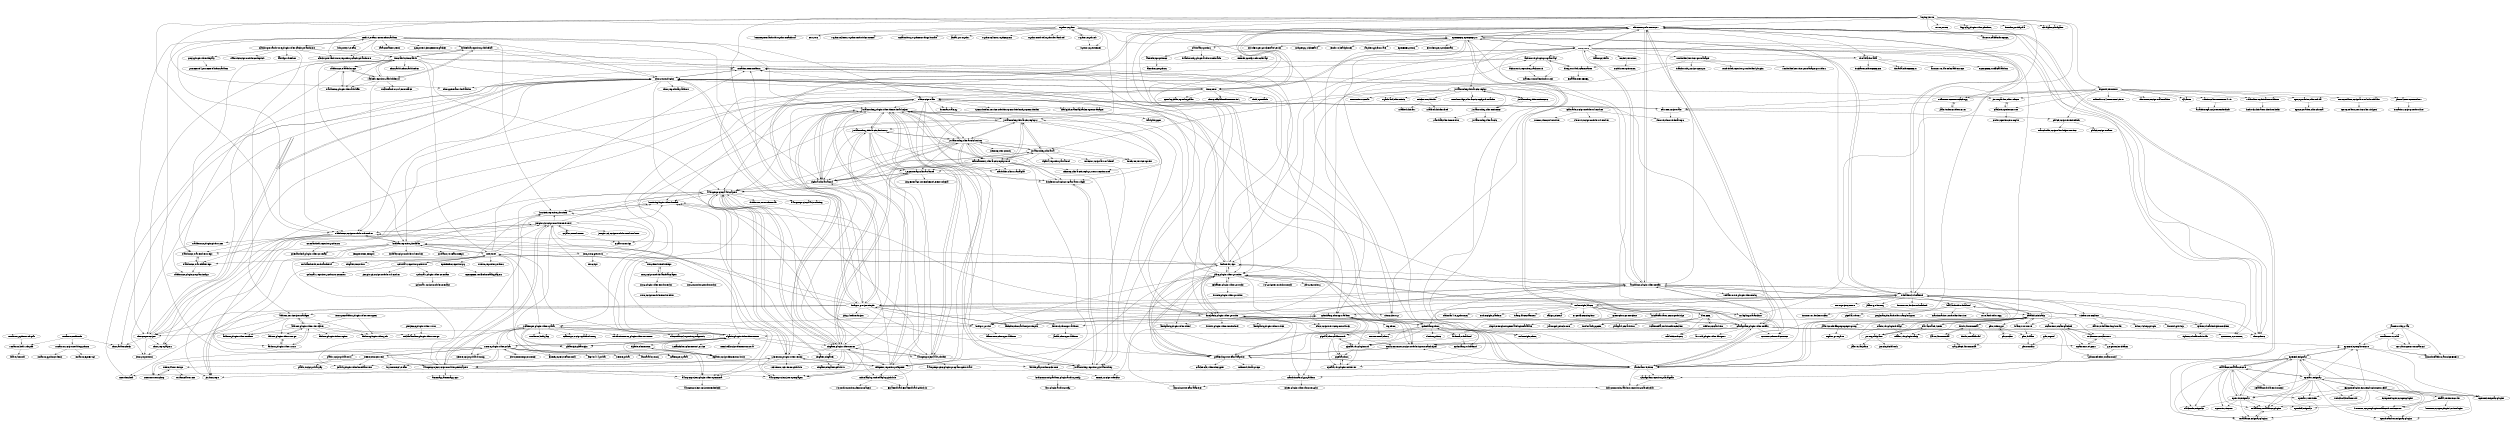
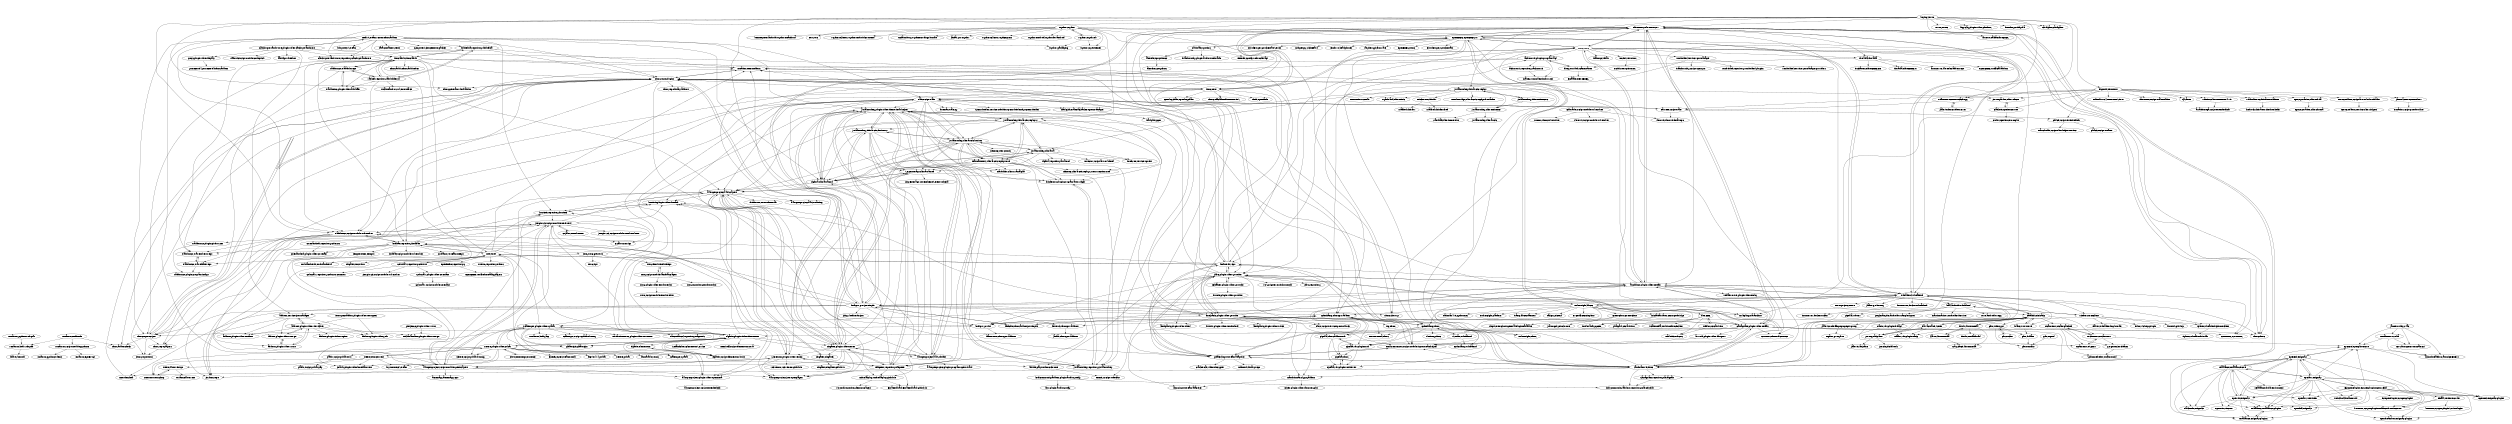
none -> (1059, 48)
(1095, 76) -> none
(554, 219) -> (552, 217)
none -> (372, 259)
(1462, 336) -> (1462, 336)
none -> (2002, 342)
